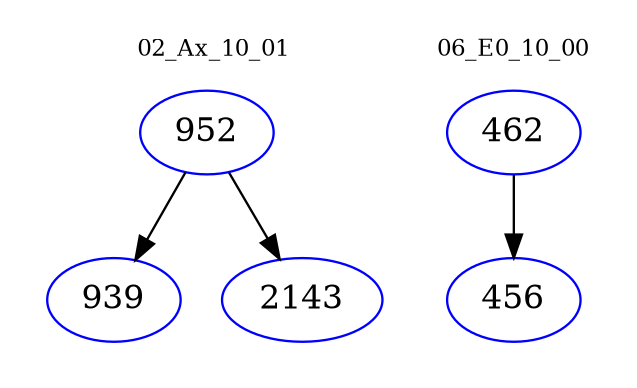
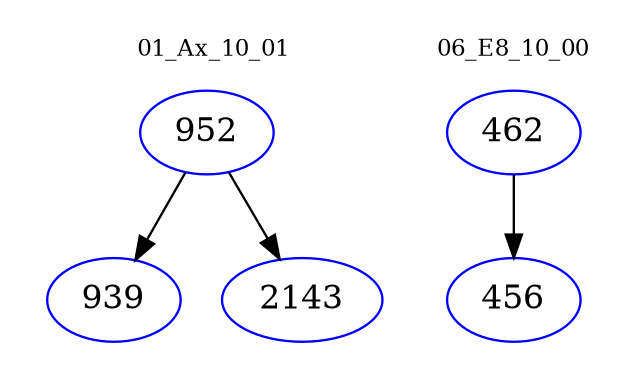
(214, 50) -> (214, 50)
(514, 50) -> (514, 50)
